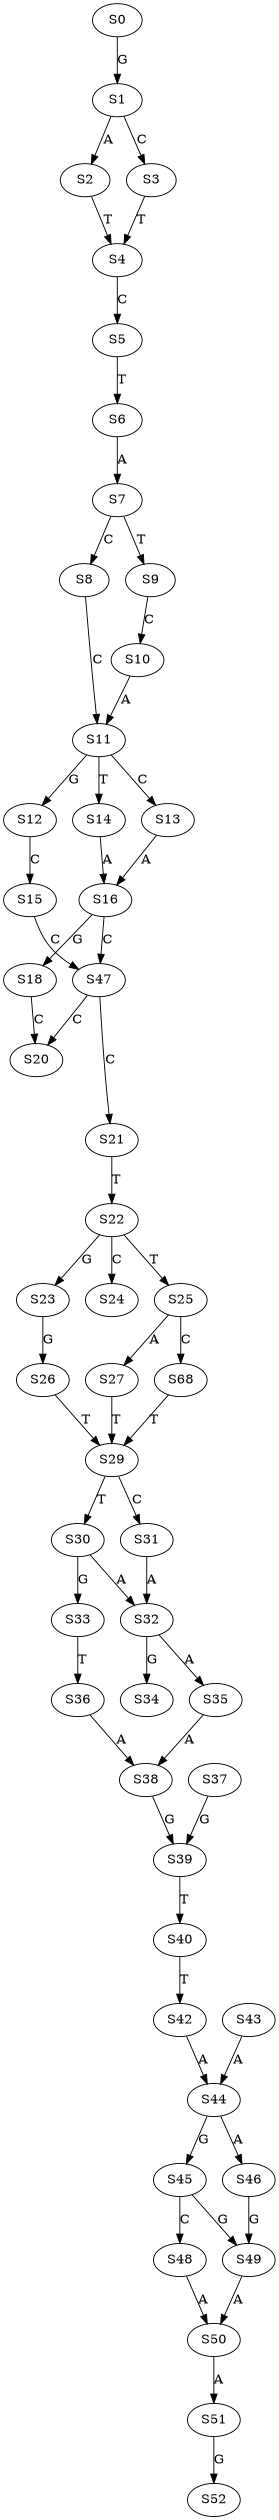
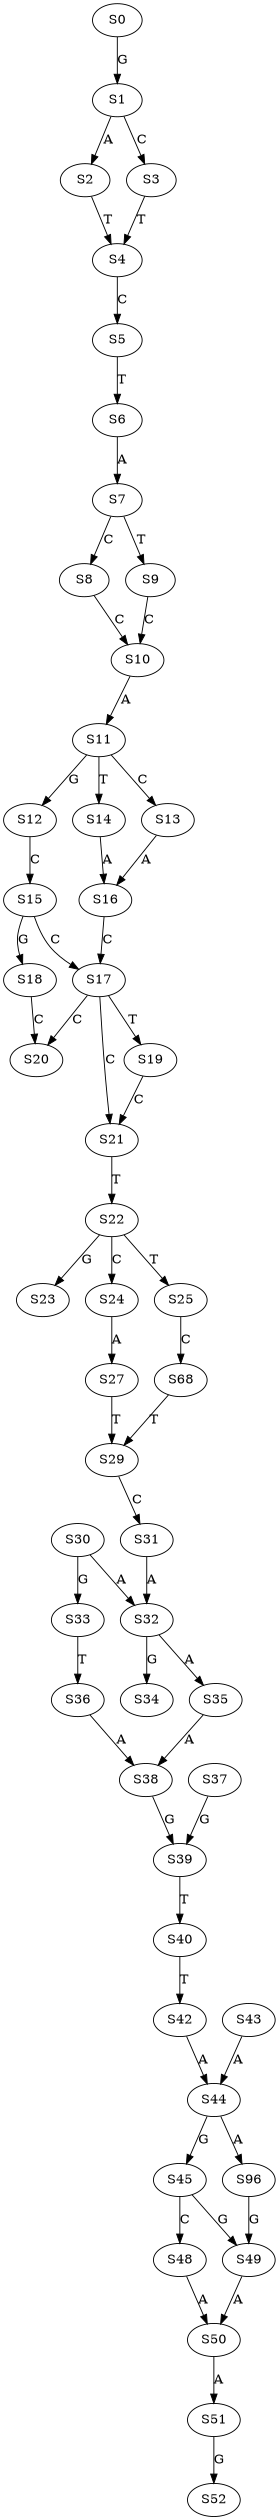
(91, 656) -> (108, 616)
(71, 937) -> (18, 935)
(99, 980) -> (99, 980)
none -> (150, 1060)
(149, 1337) -> (112, 1335)
(43, 1380) -> none
(97, 1496) -> none
(249, 2180) -> (249, 2180)
